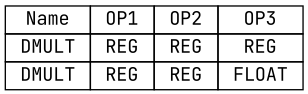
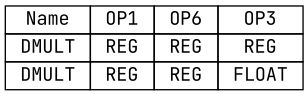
(186, 19) -> (186, 19)
